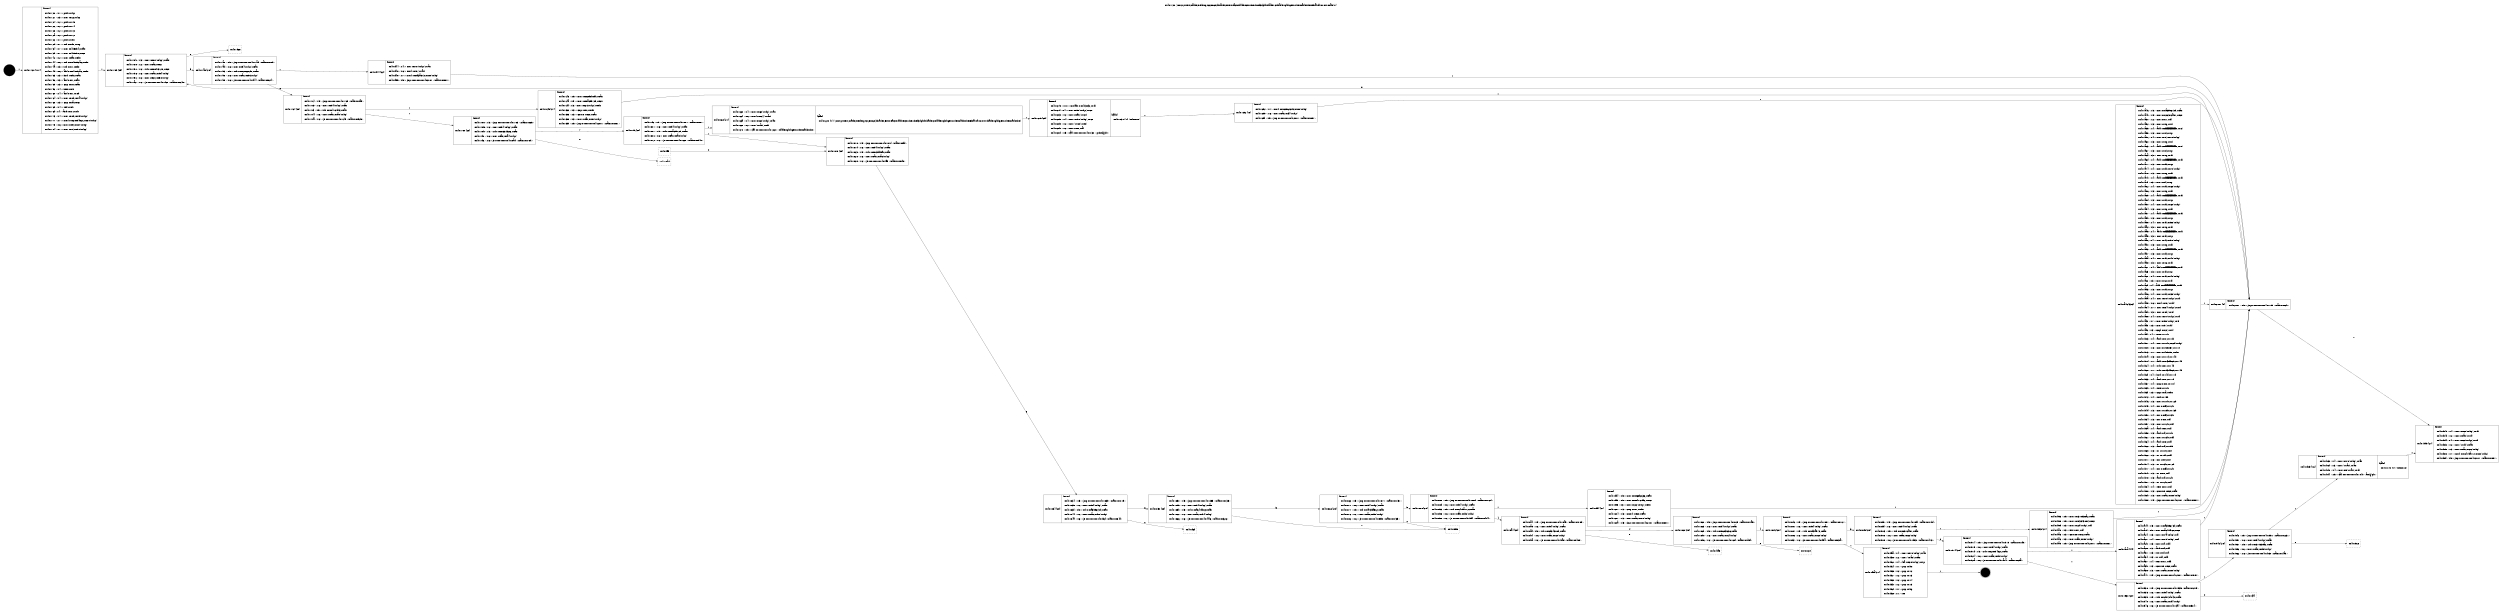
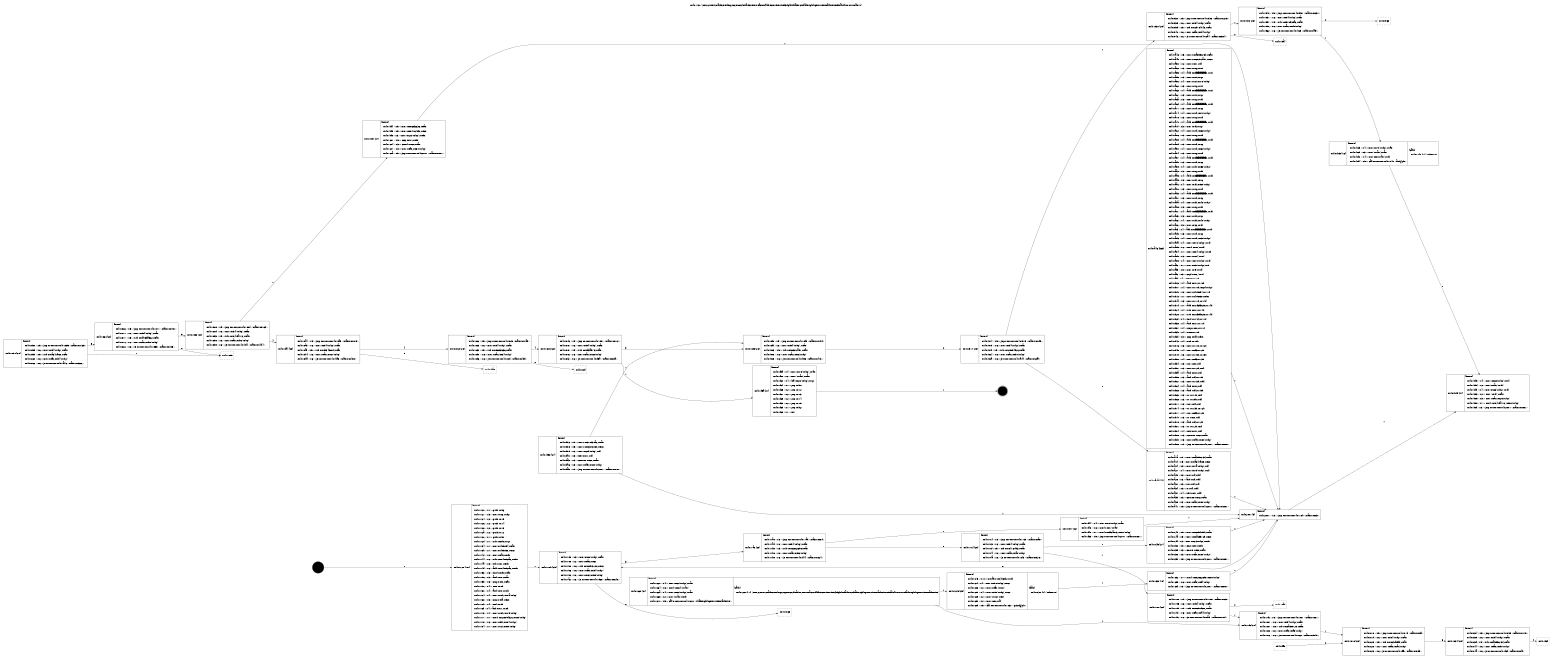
(708, 128) -> (1085, 624)
(1137, 509) -> none
(1982, 530) -> (644, 356)
